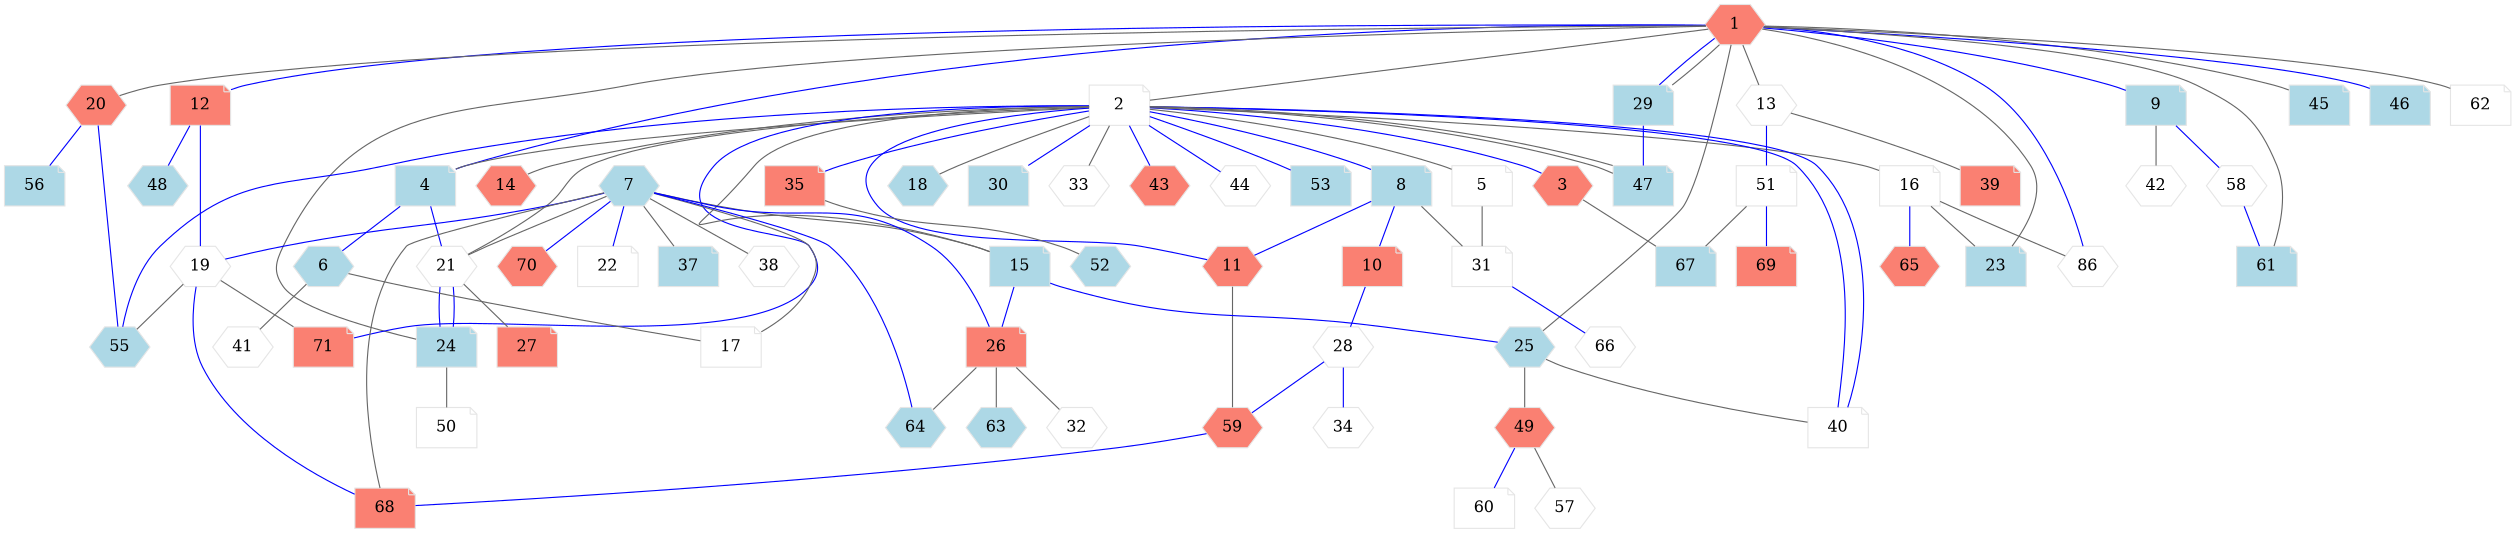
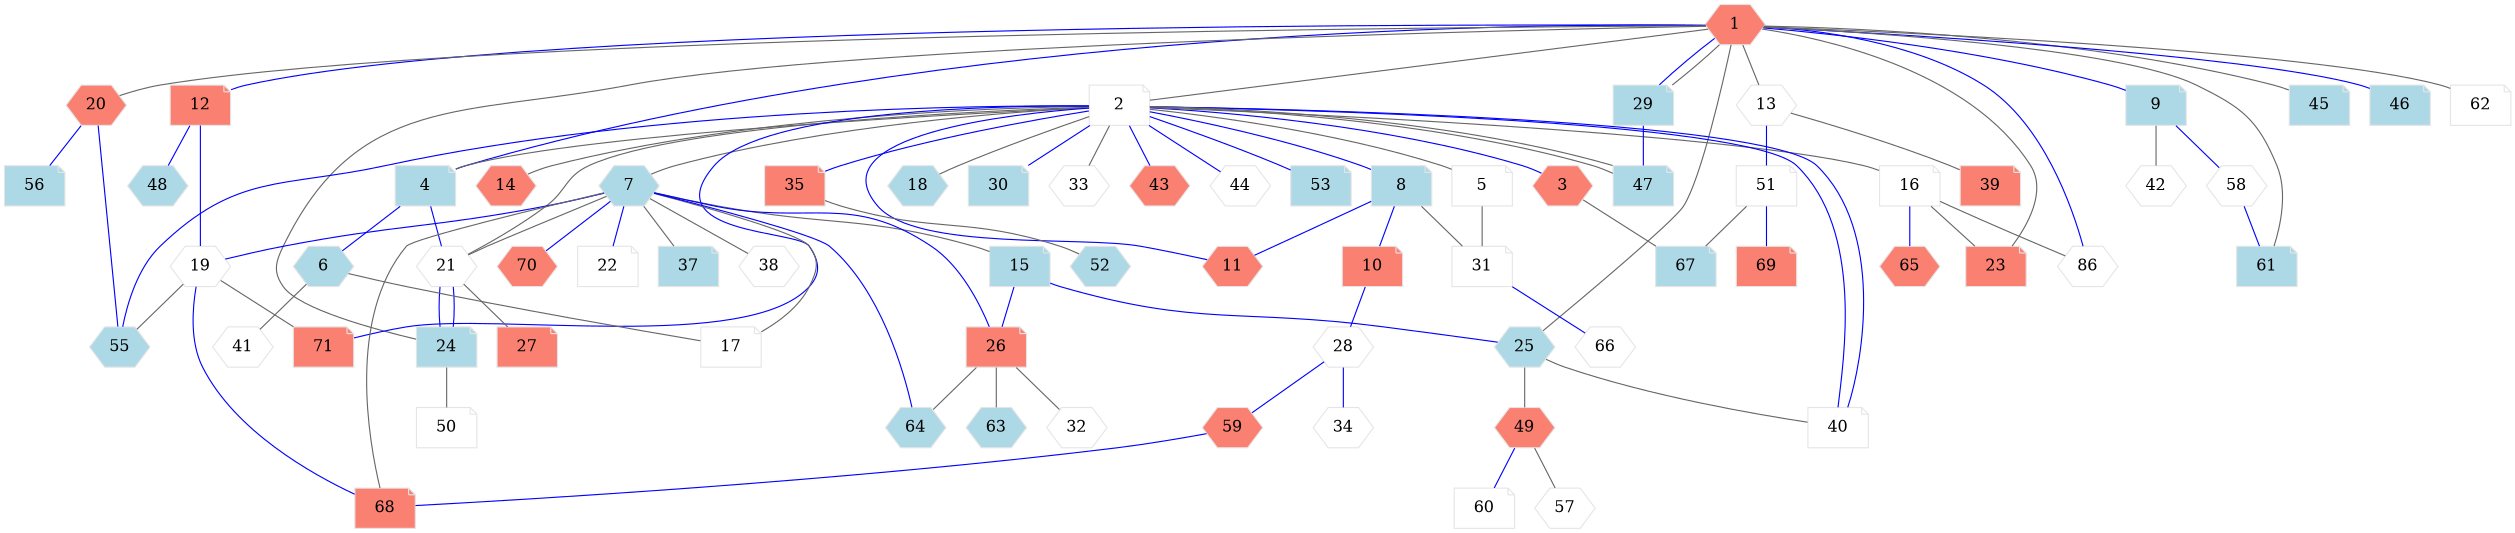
(745, 177) -> (868, 128)
(1996, 266) -> (1996, 266)
(1233, 347) -> none
